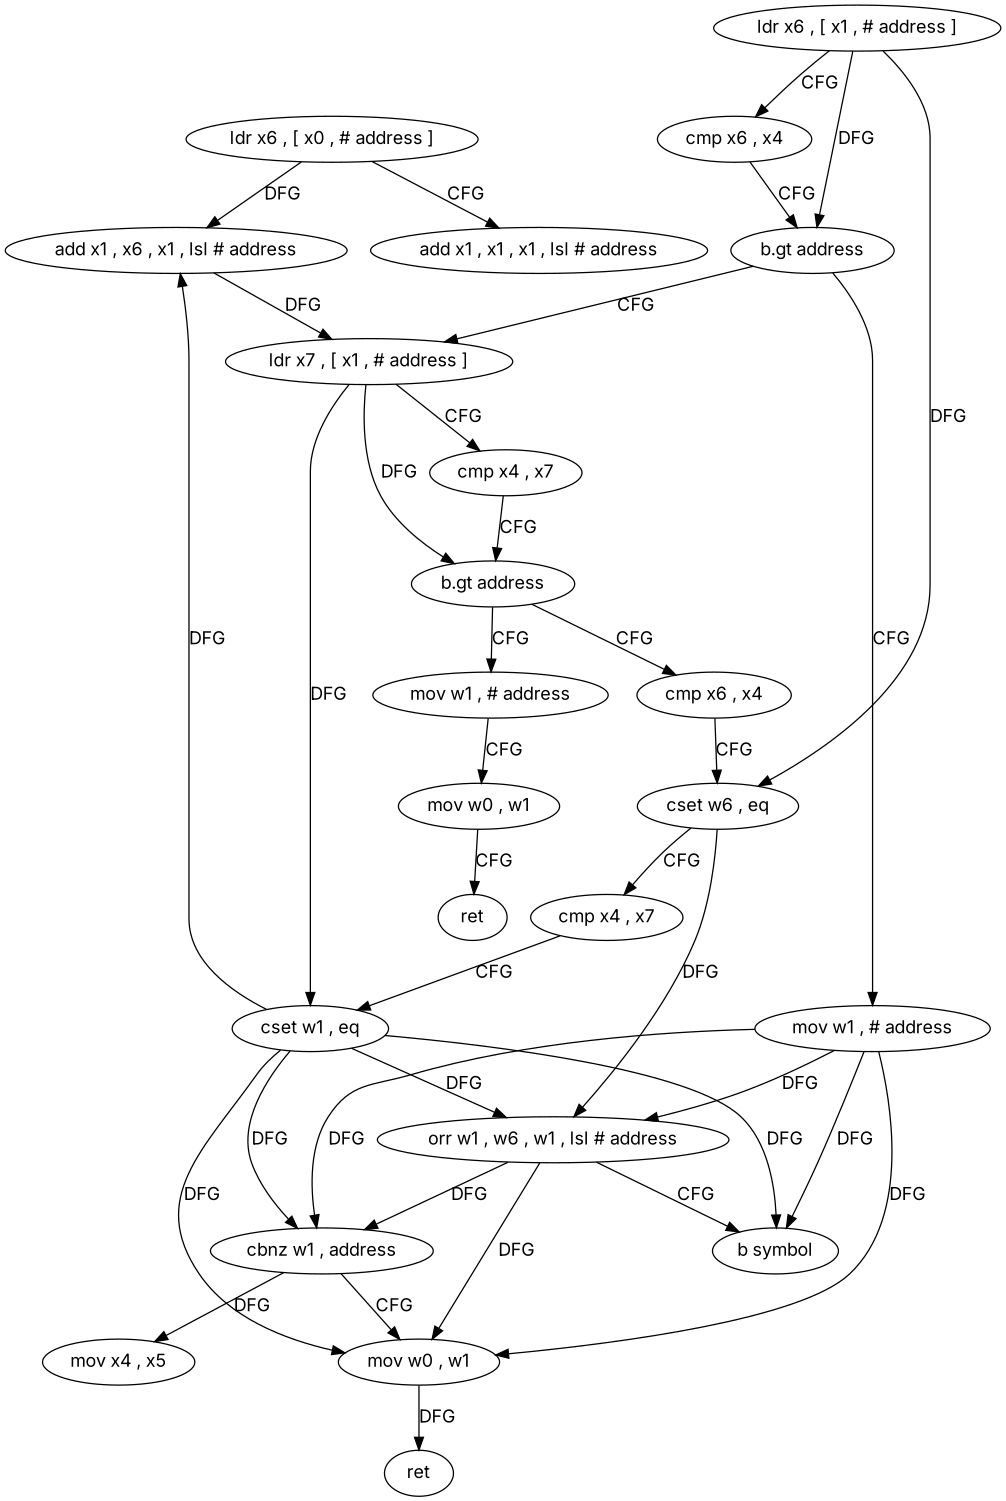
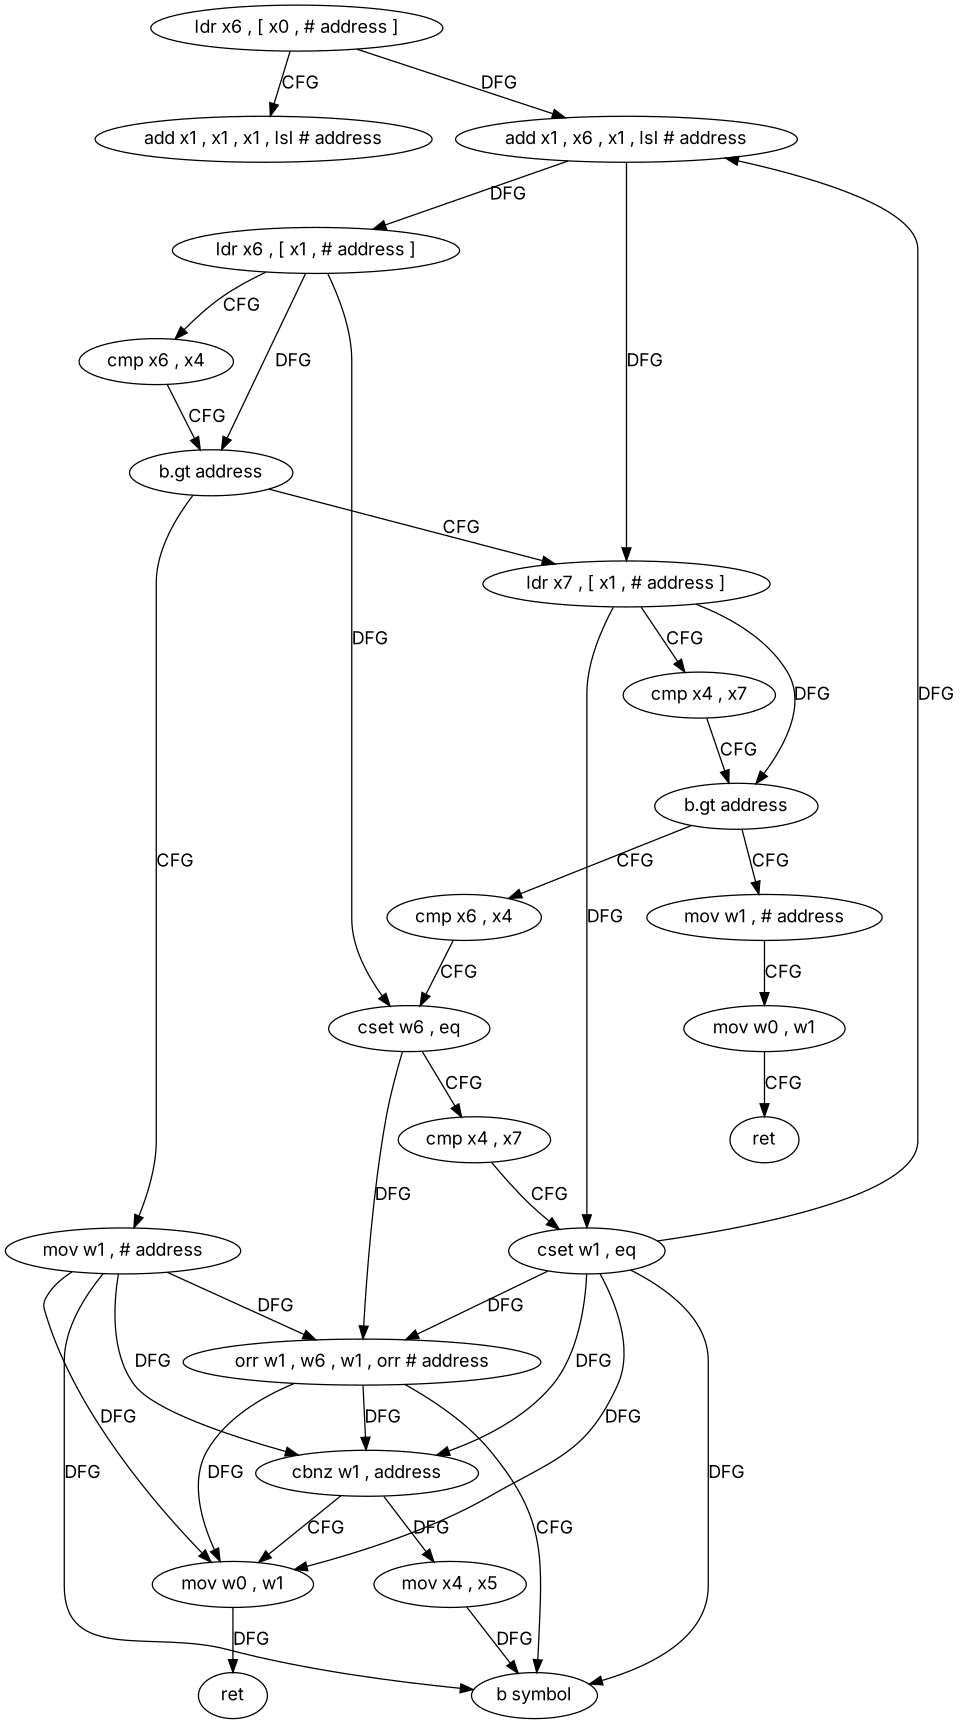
none -> (477, 193)
(553, 1140) -> (362, 1362)
none -> (488, 1635)
